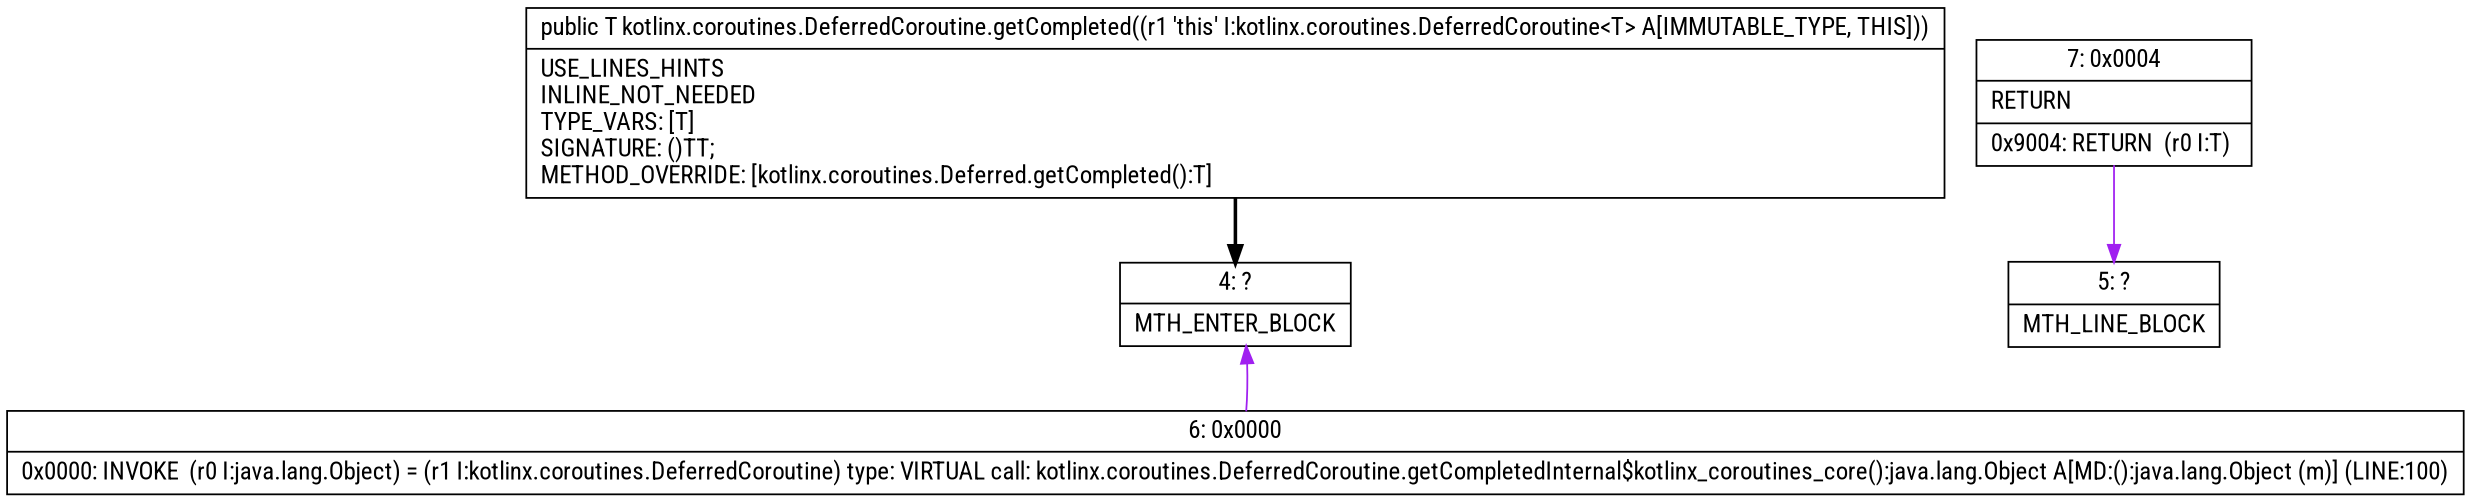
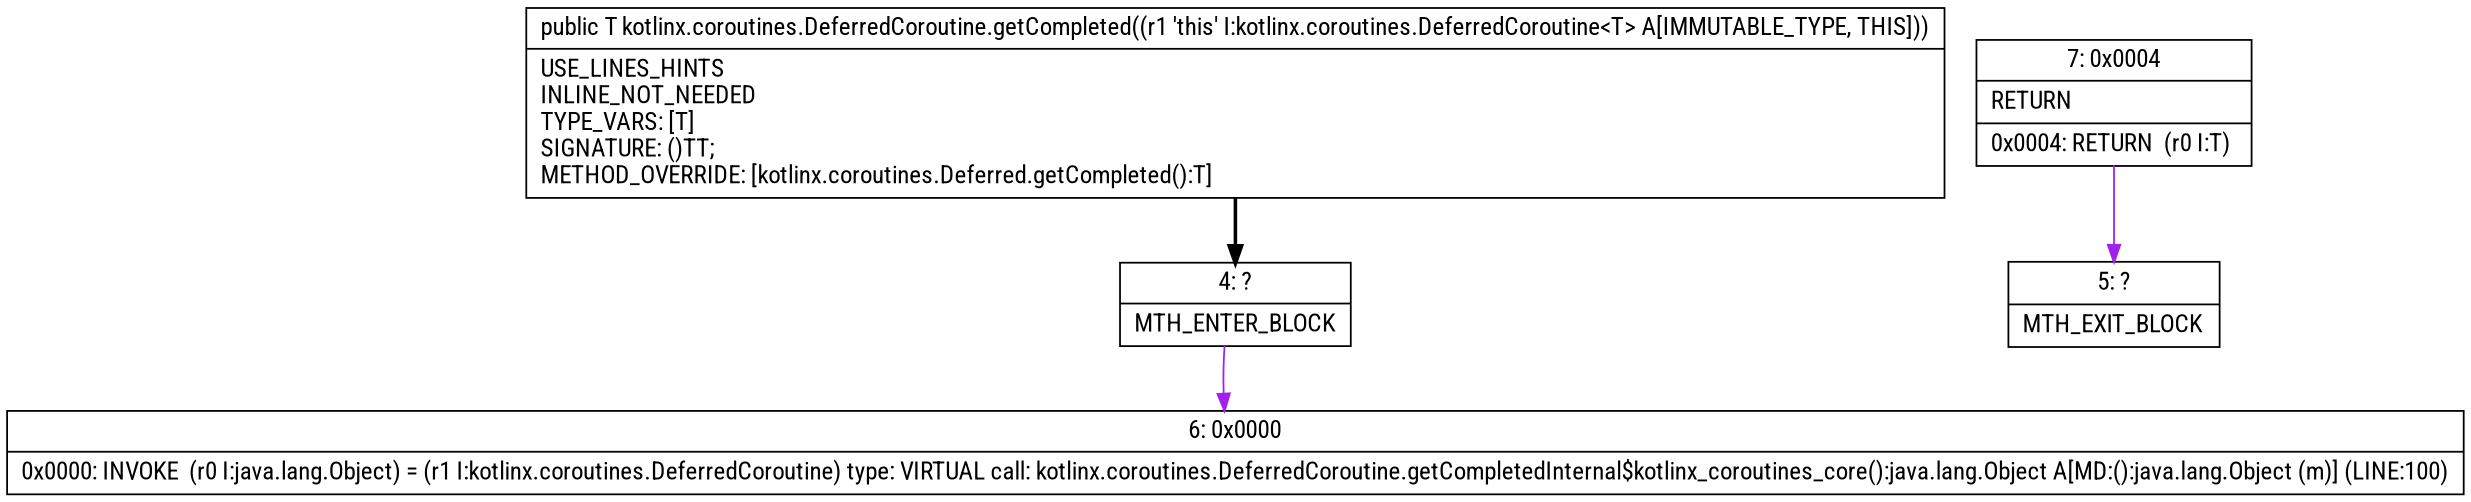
(2114, 144) -> (2114, 144)
(2114, 325) -> (2113, 325)
(1247, 388) -> (1224, 369)
